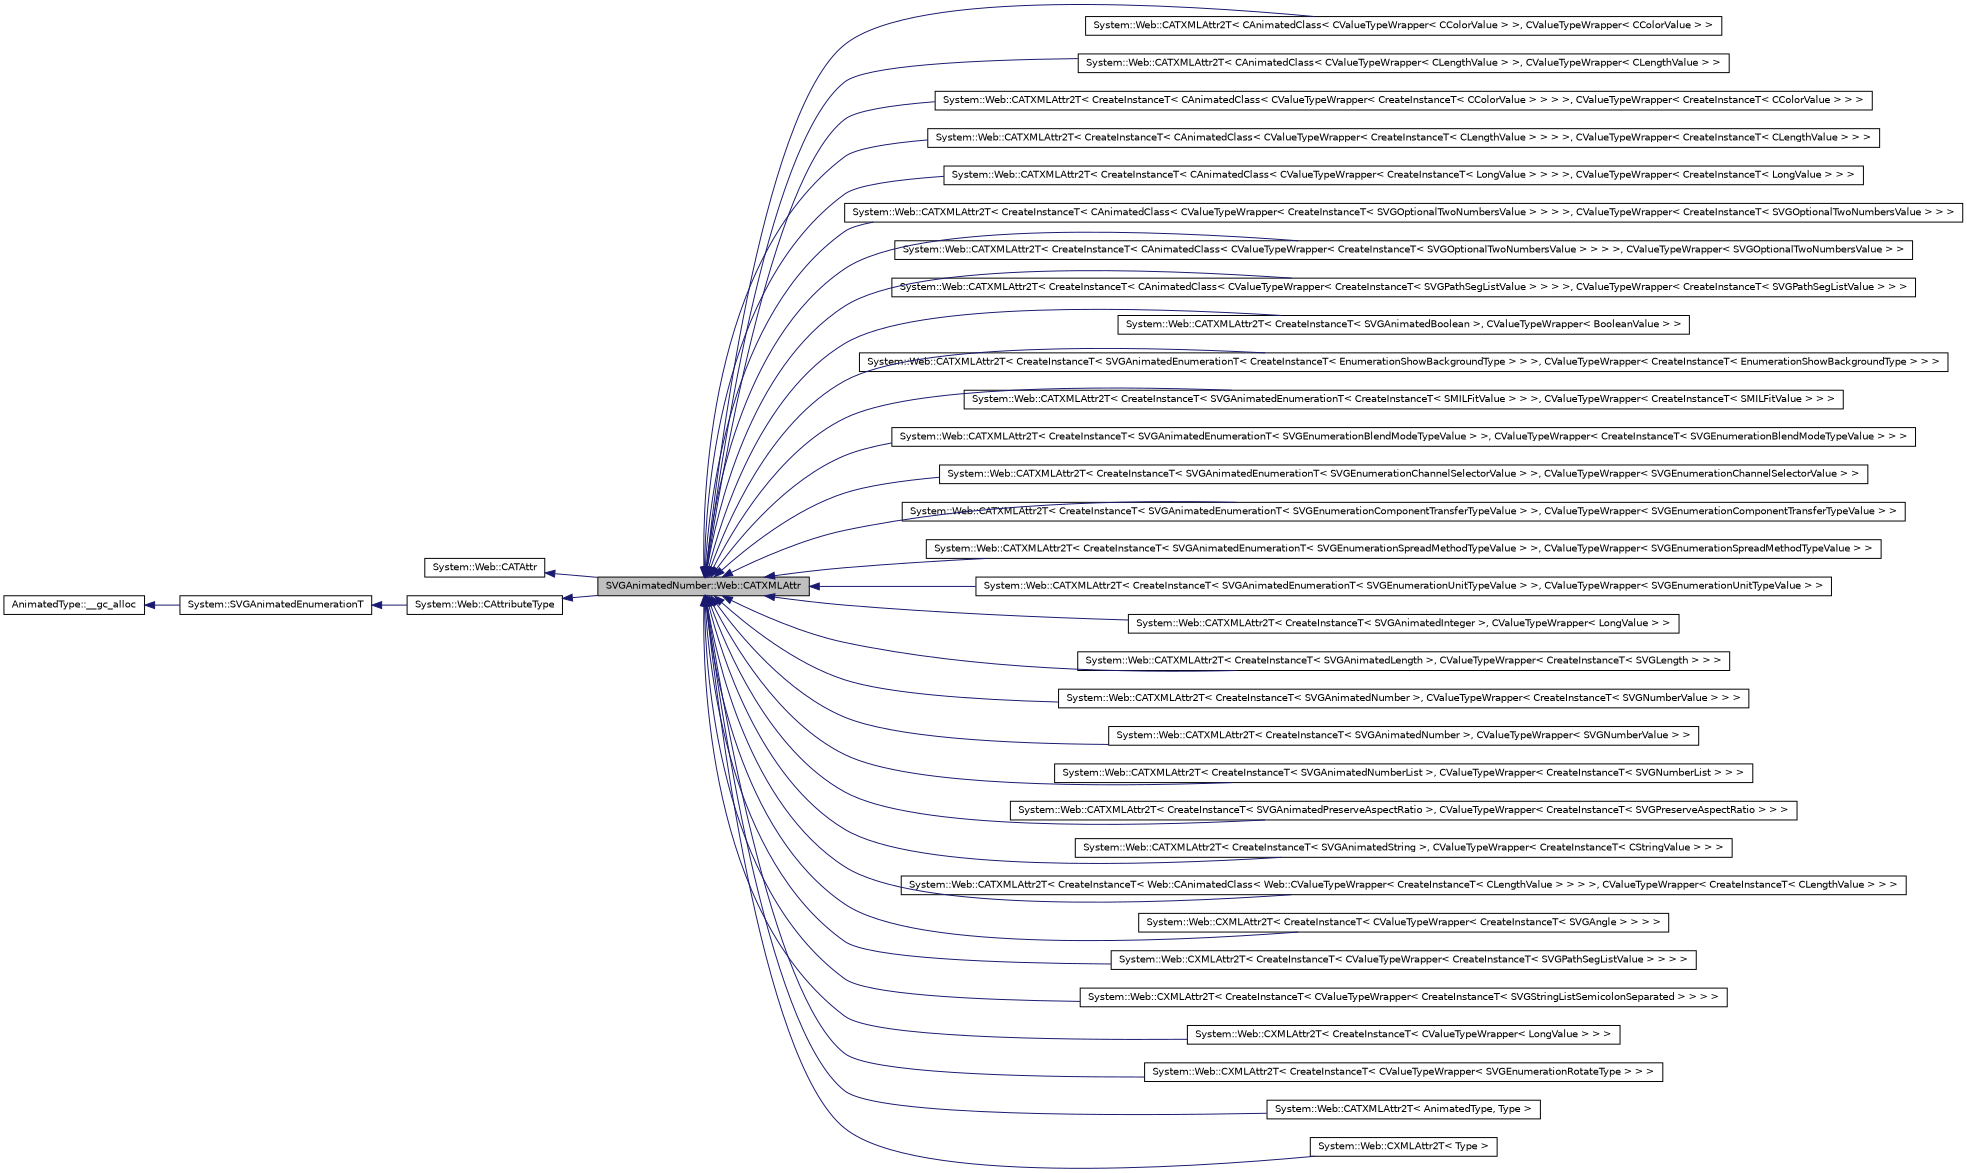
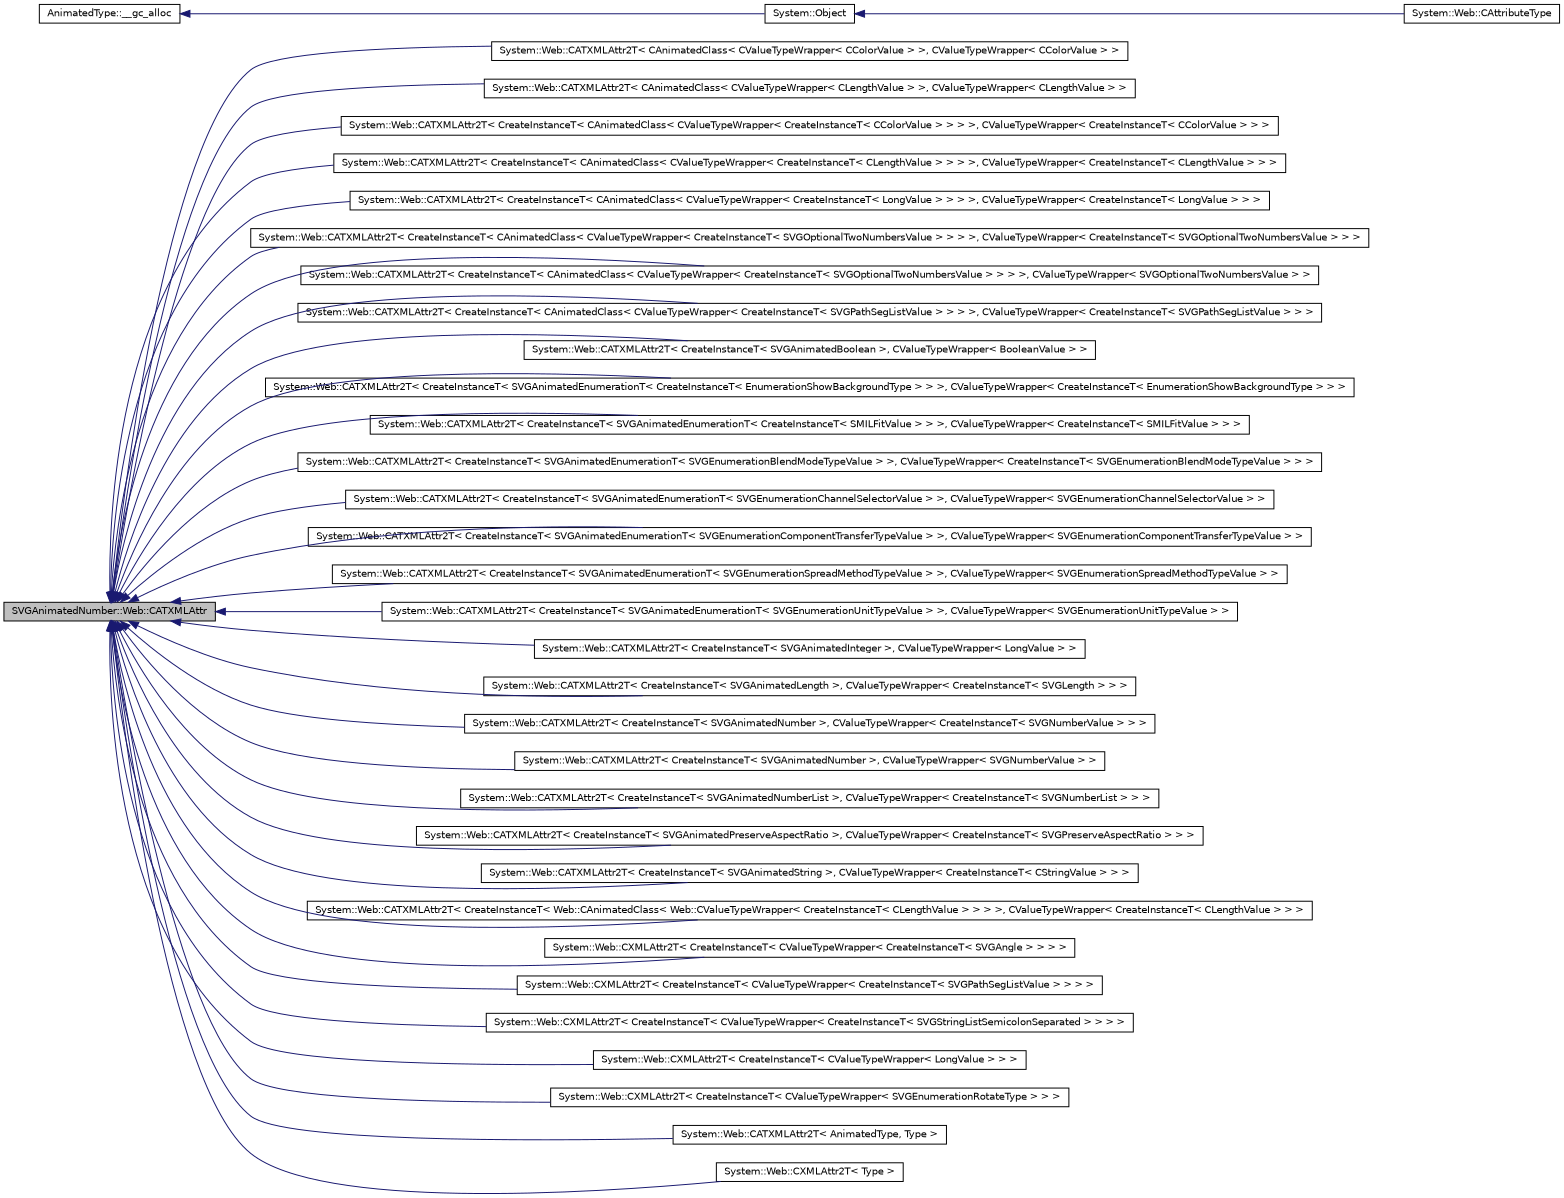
(485, 568) -> none
(585, 597) -> none
(276, 605) -> (810, 14)
